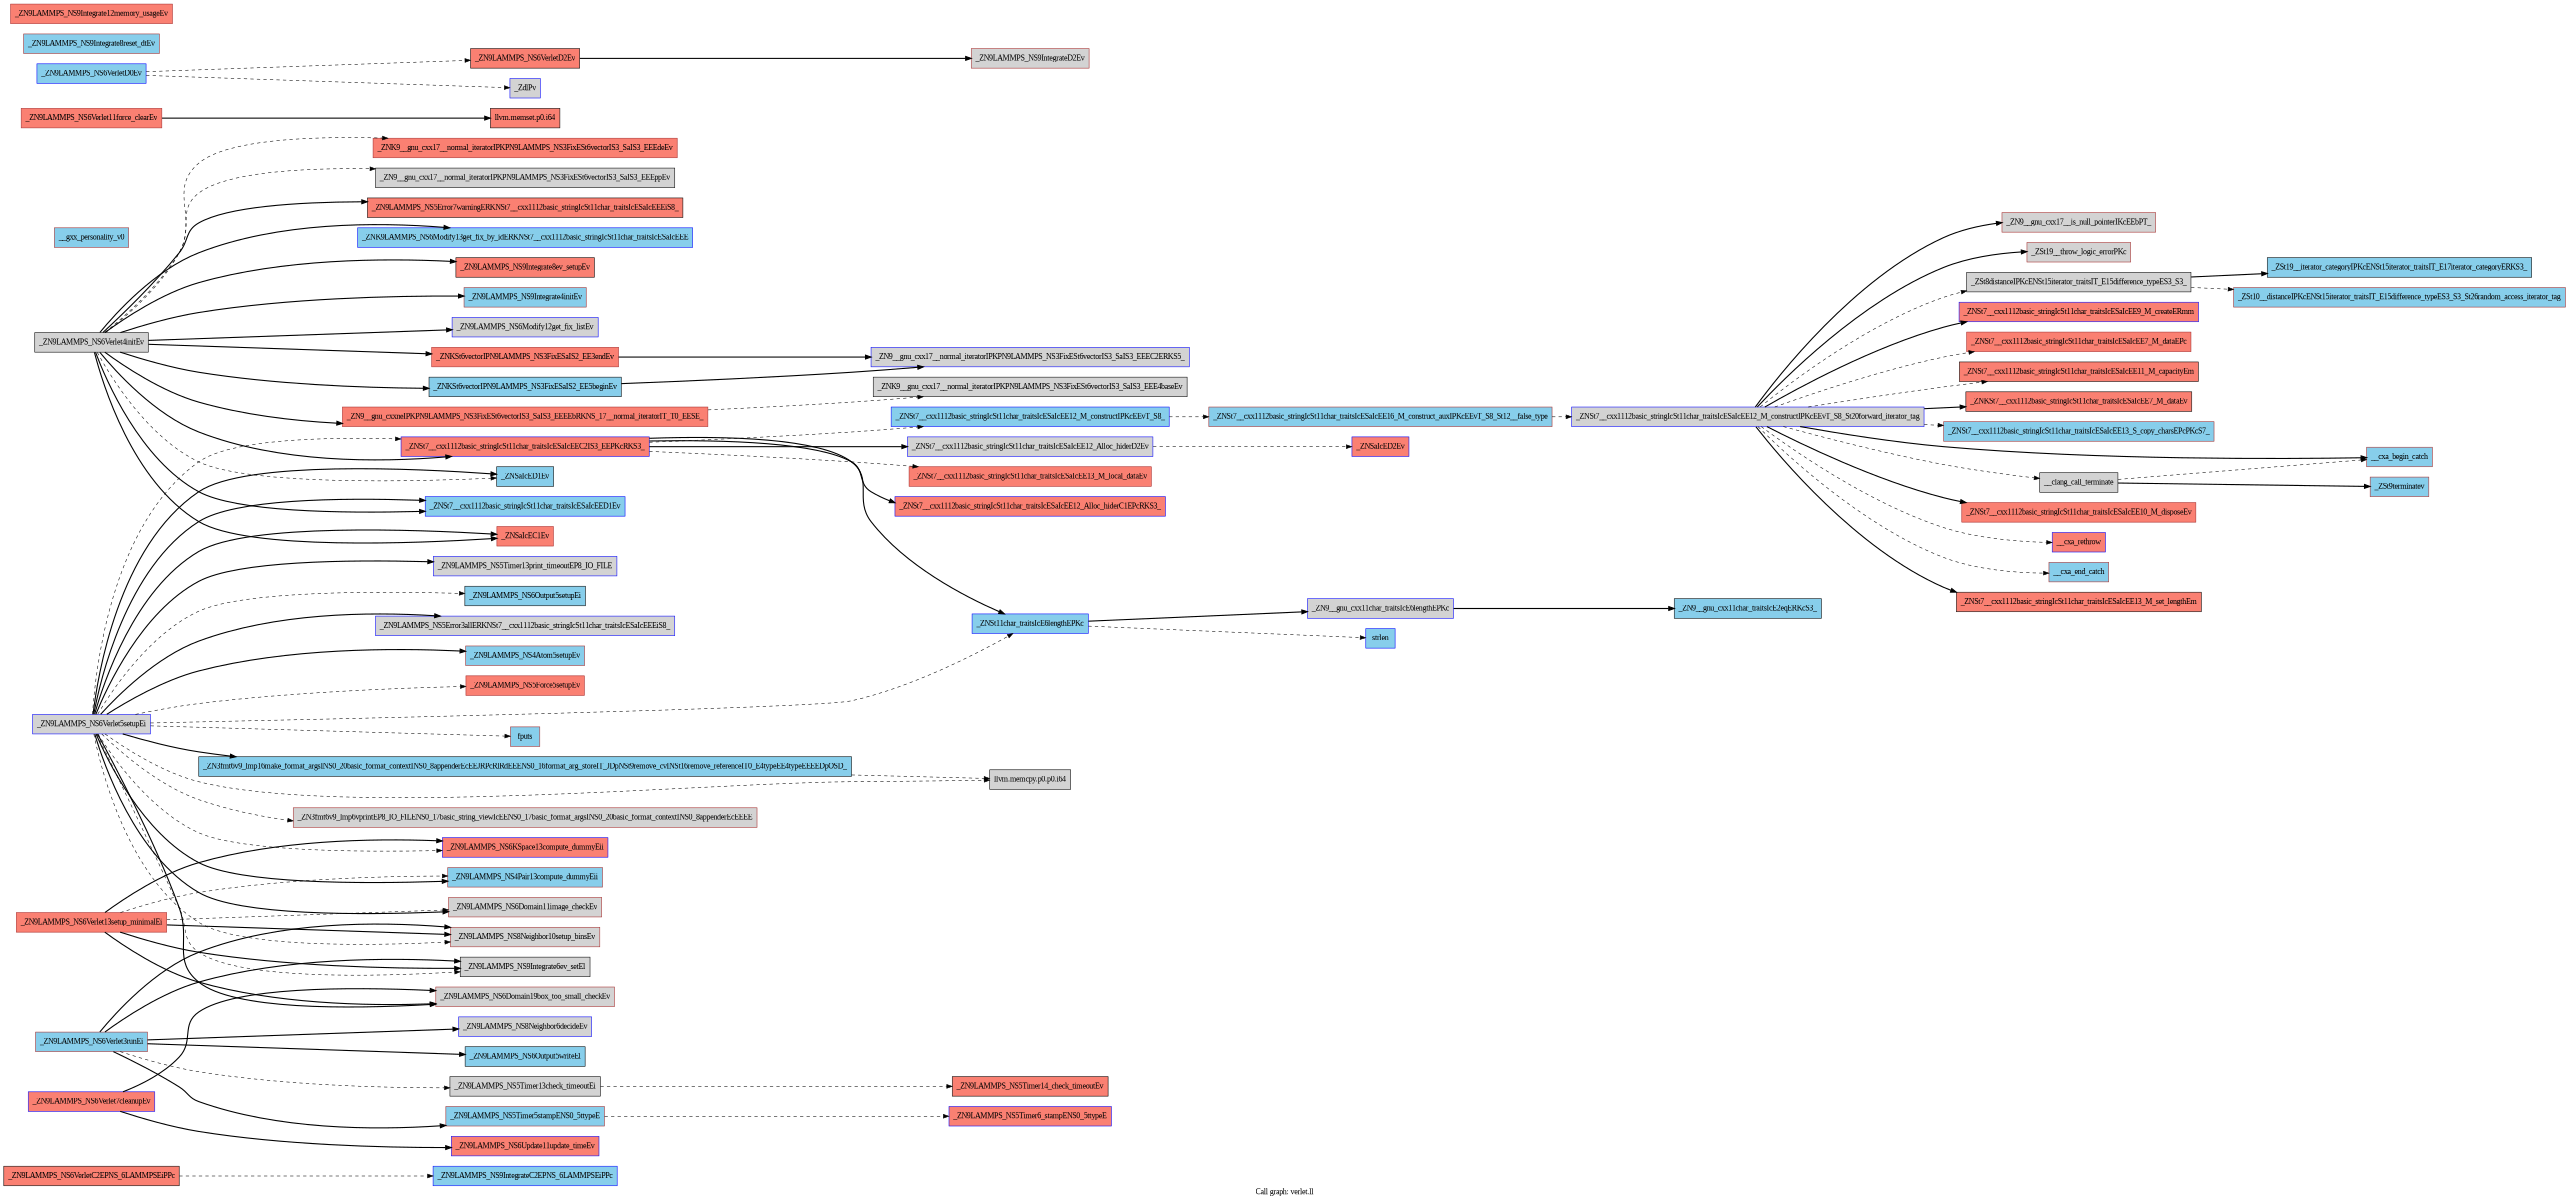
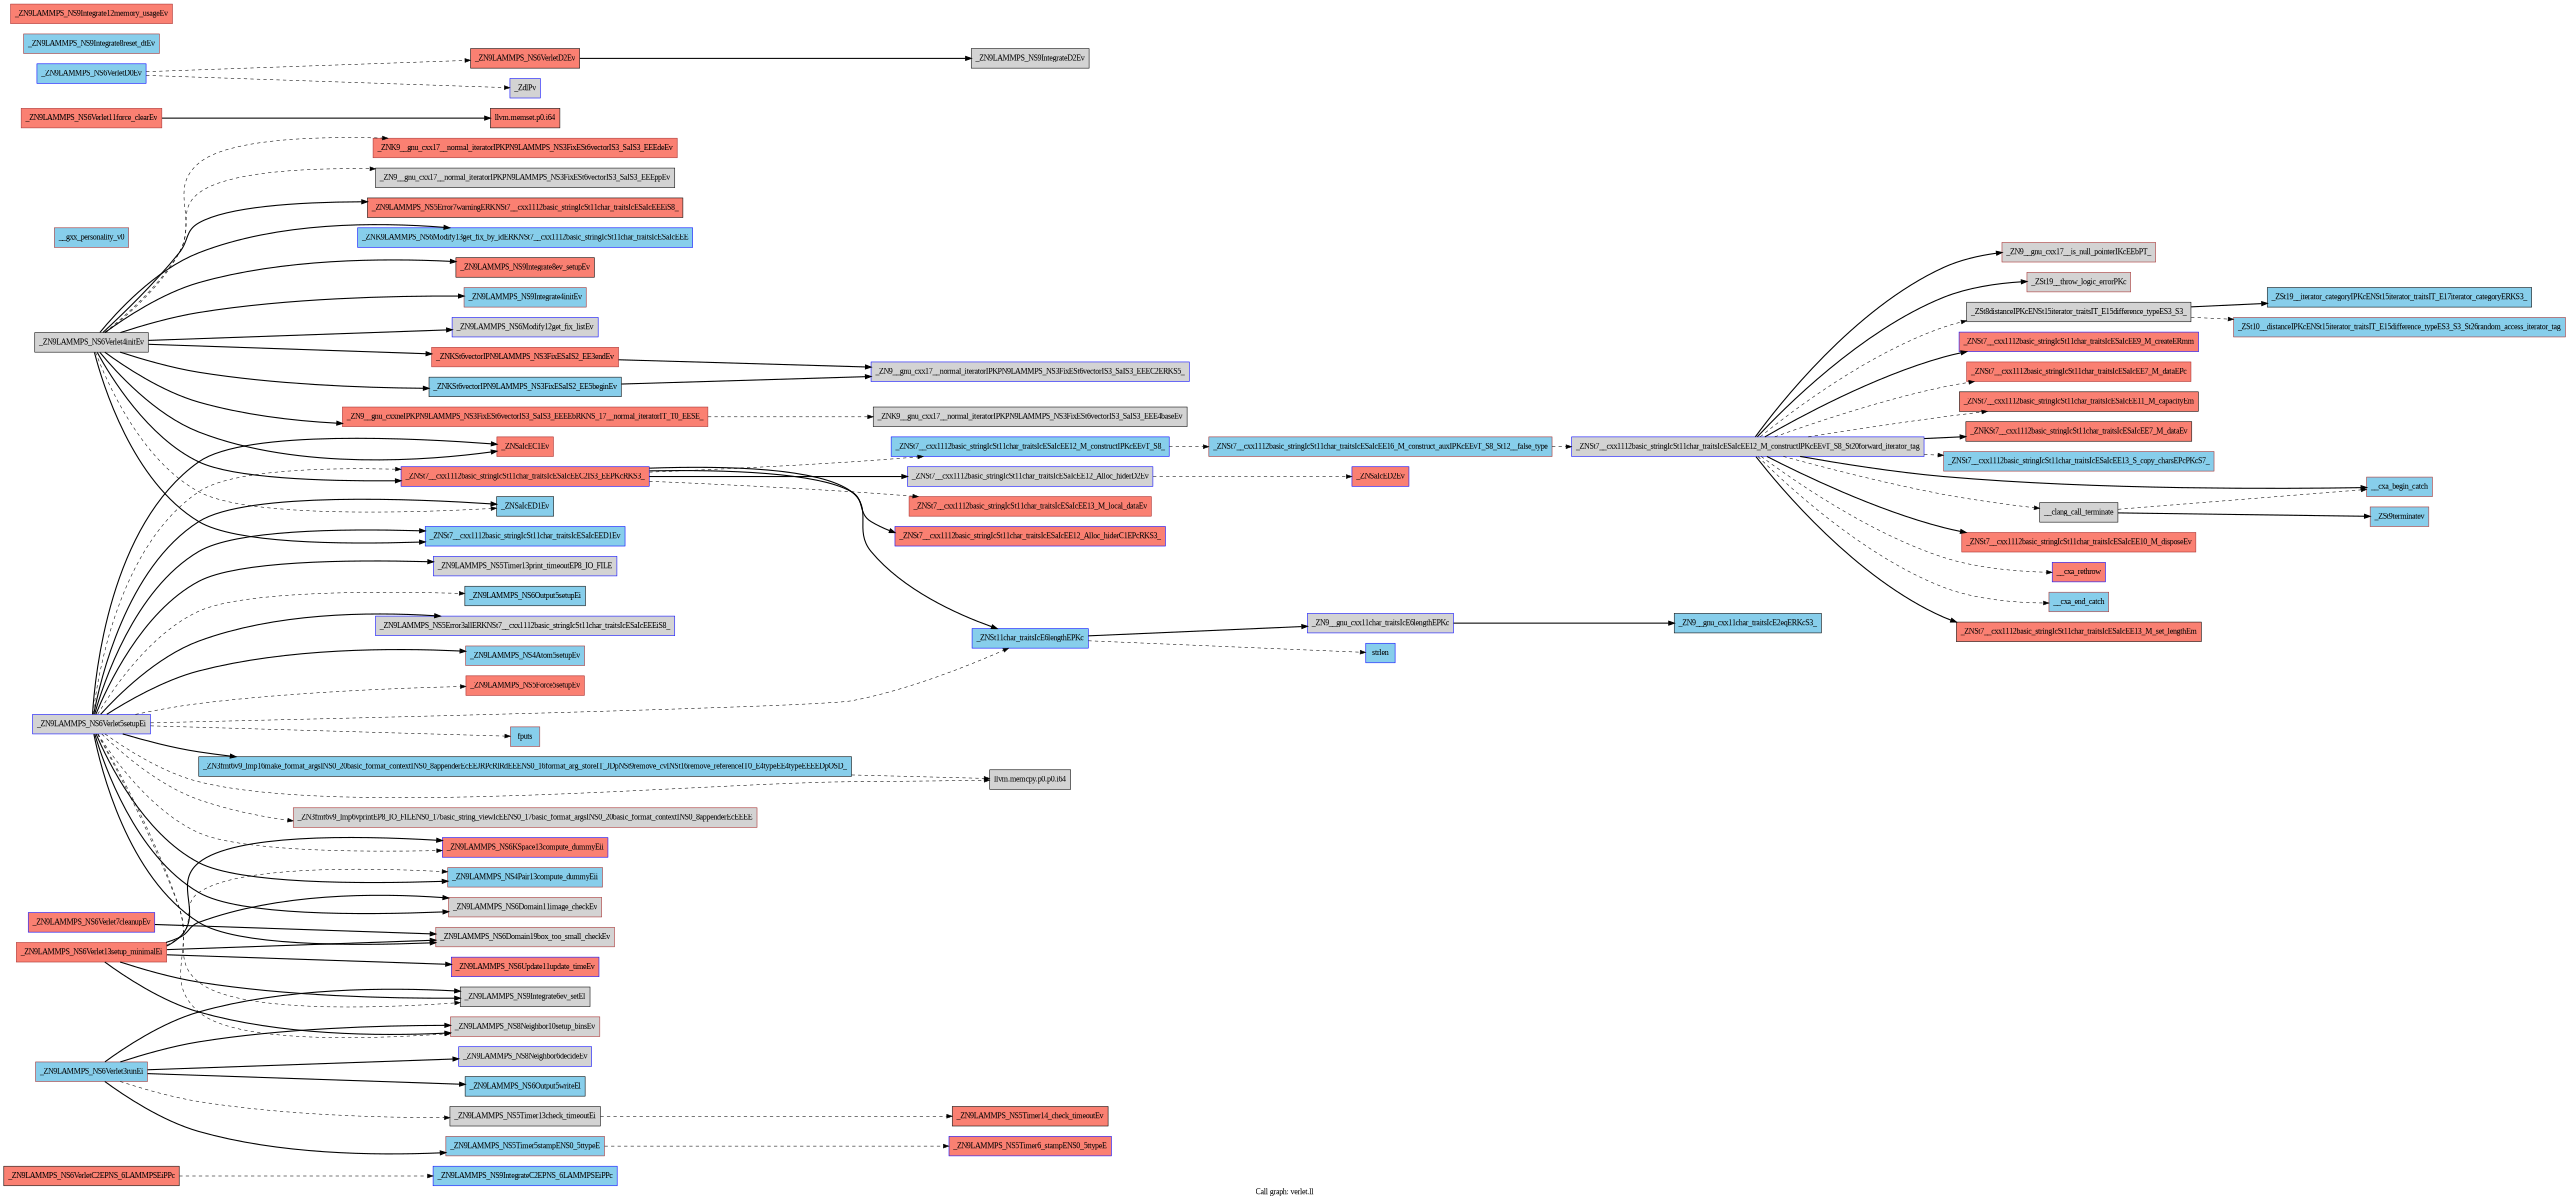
(1030, 58) -> (1030, 58)
(298, 915) -> (300, 900)
(281, 1141) -> (306, 960)
